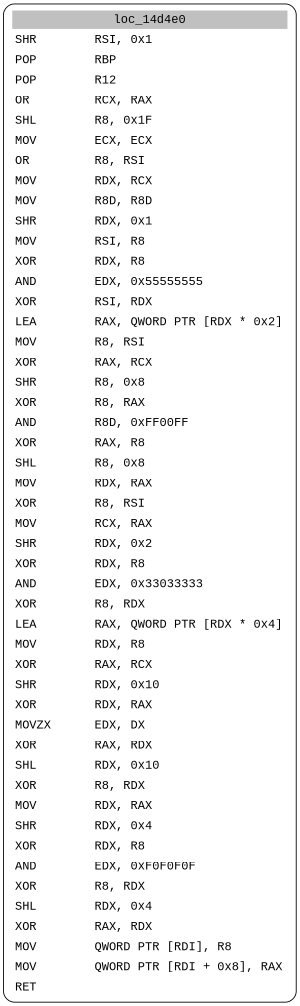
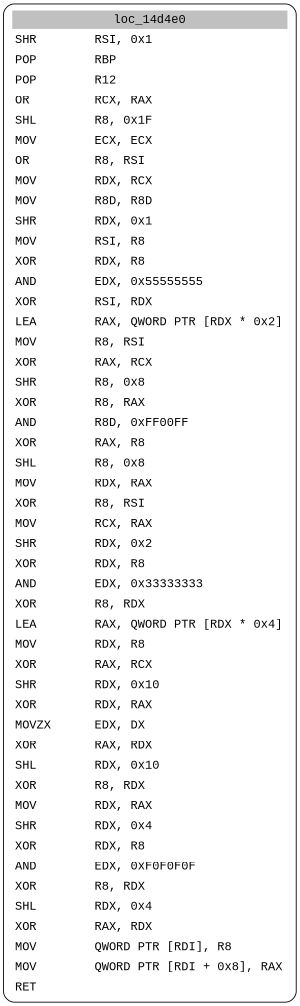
(109, 584) -> (109, 584)
